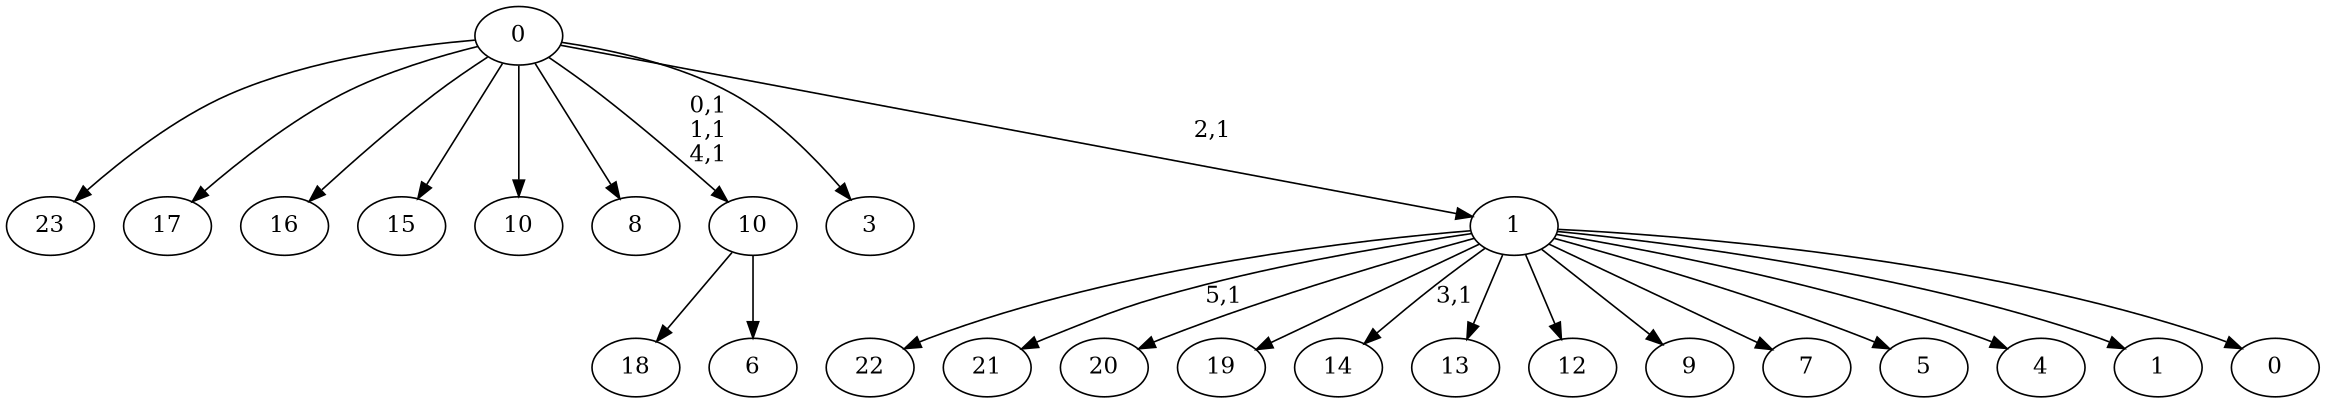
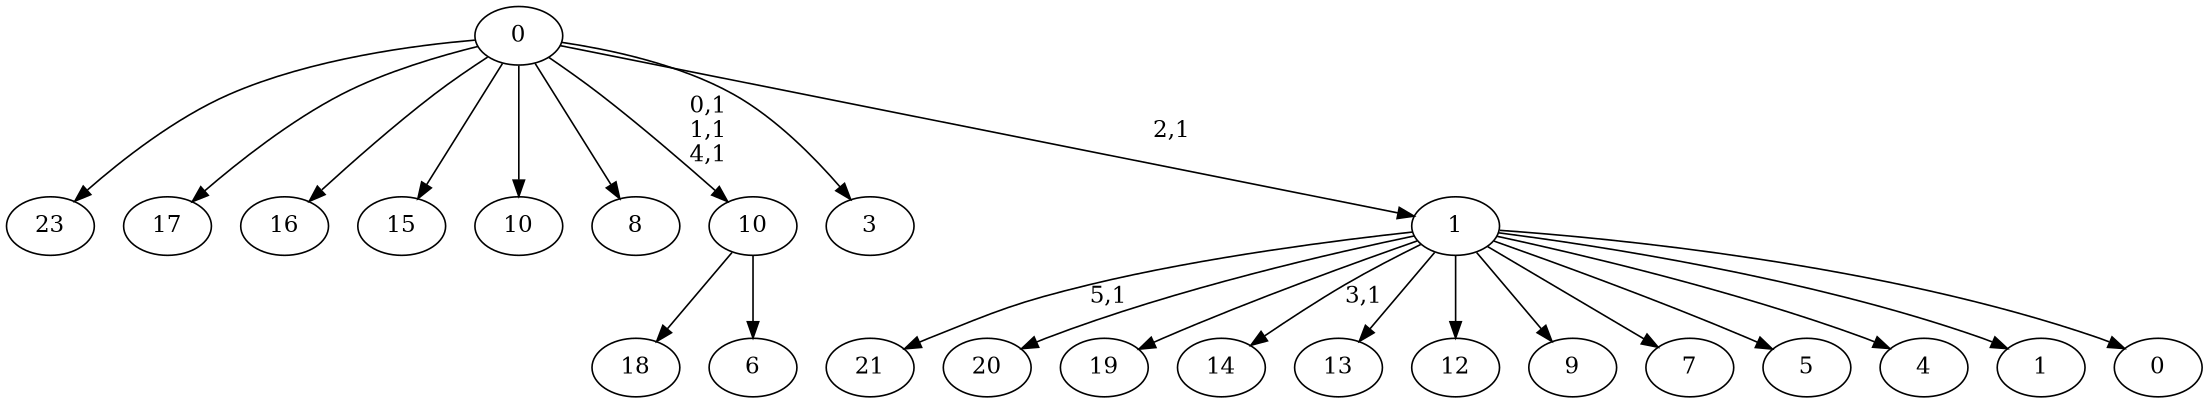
(870, 368) -> none
